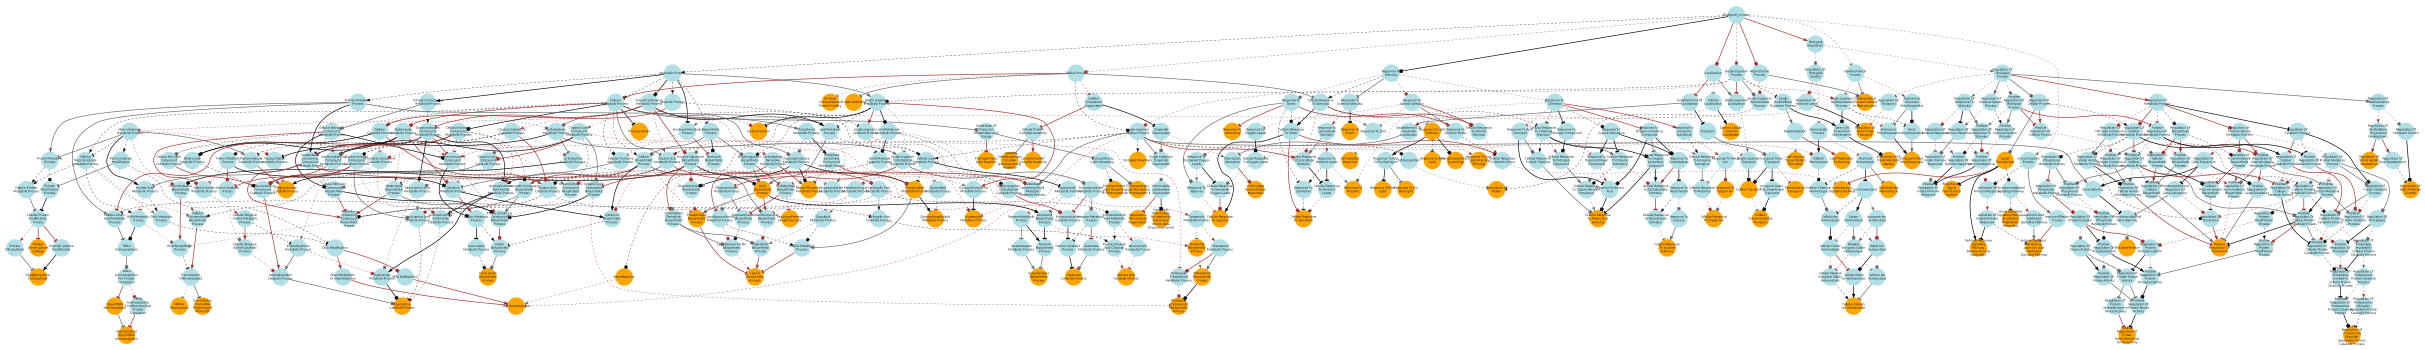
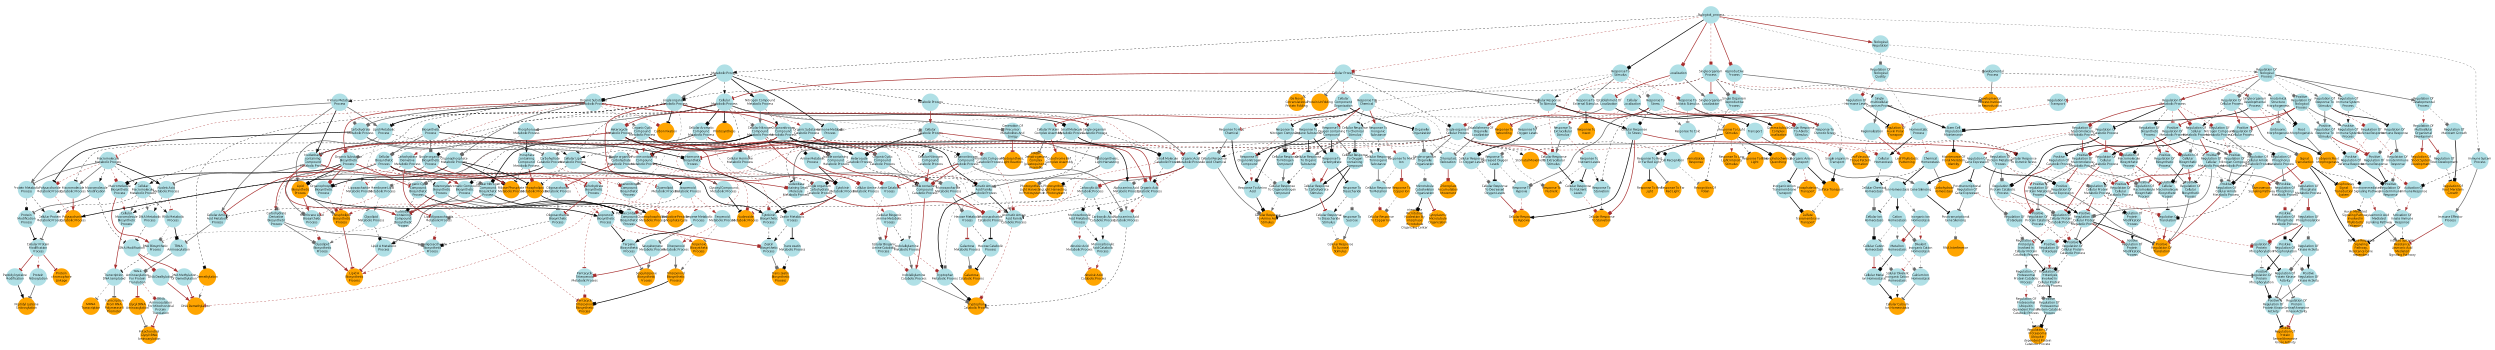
none -> (2396, 203)
